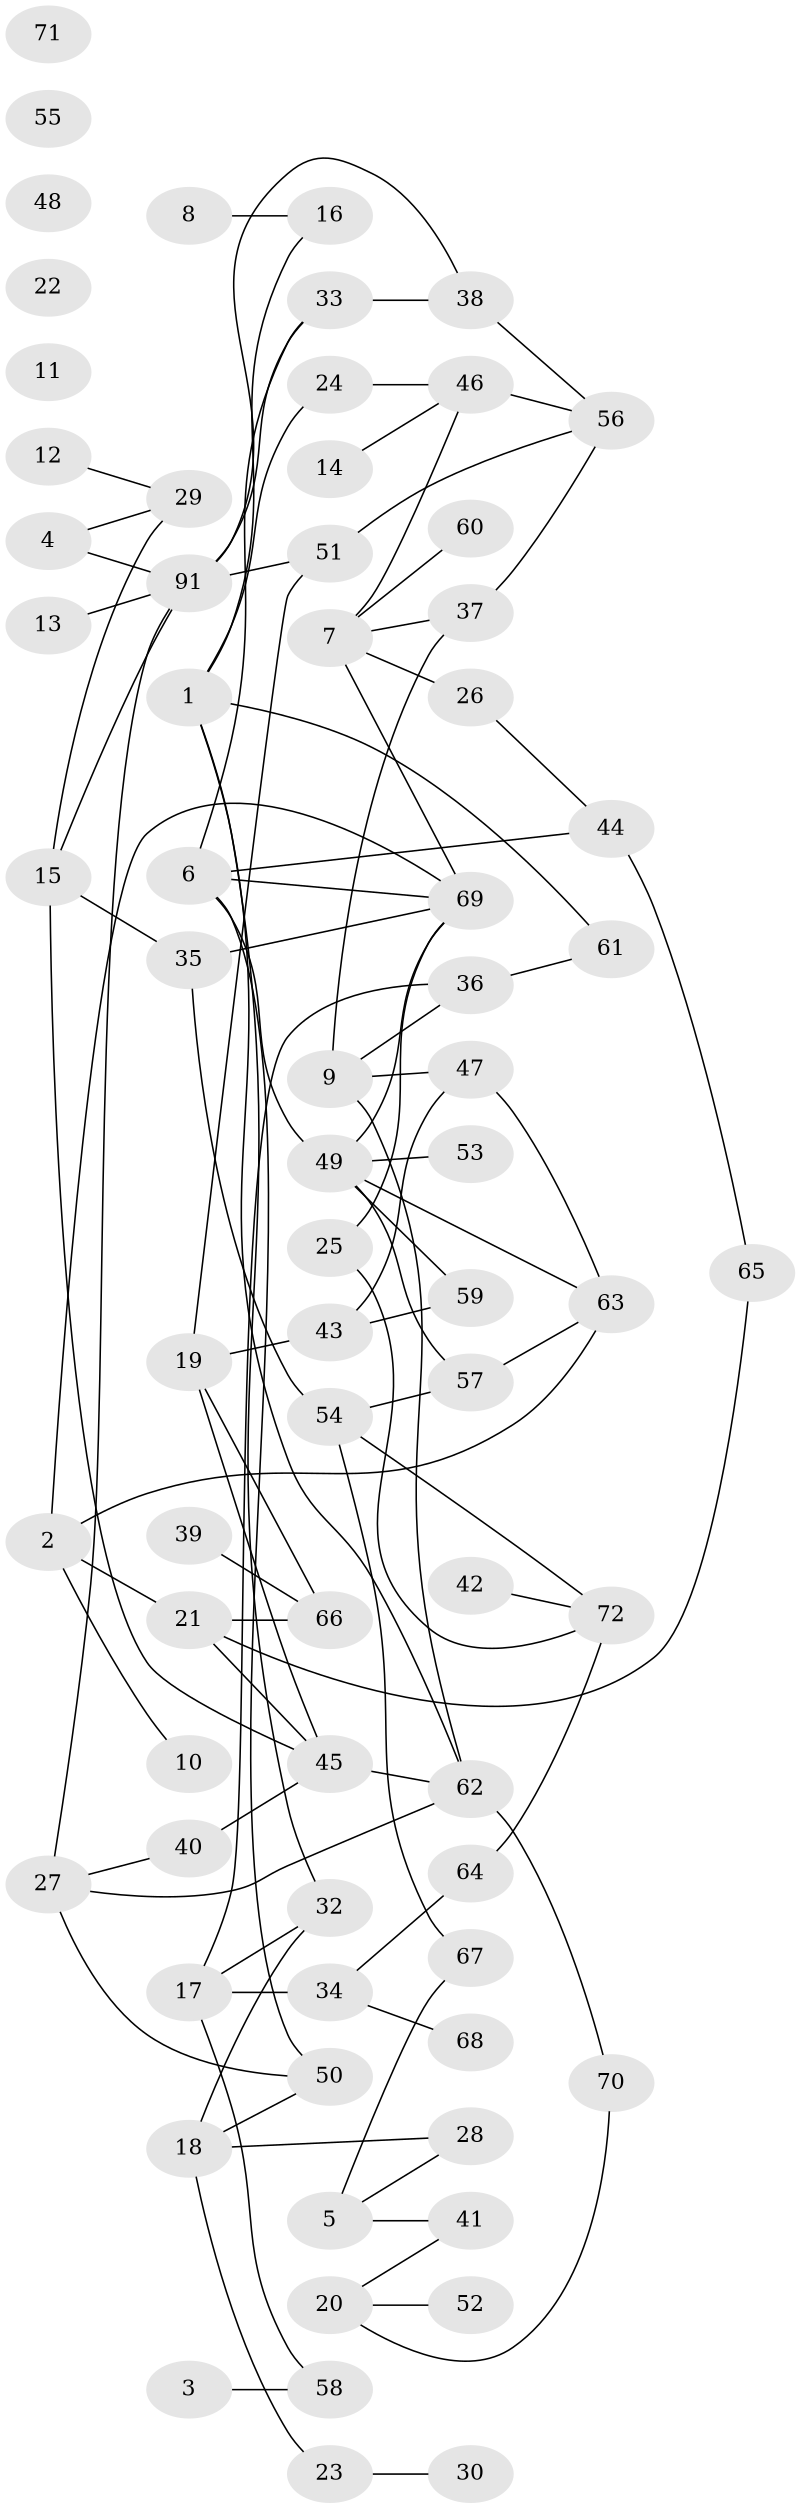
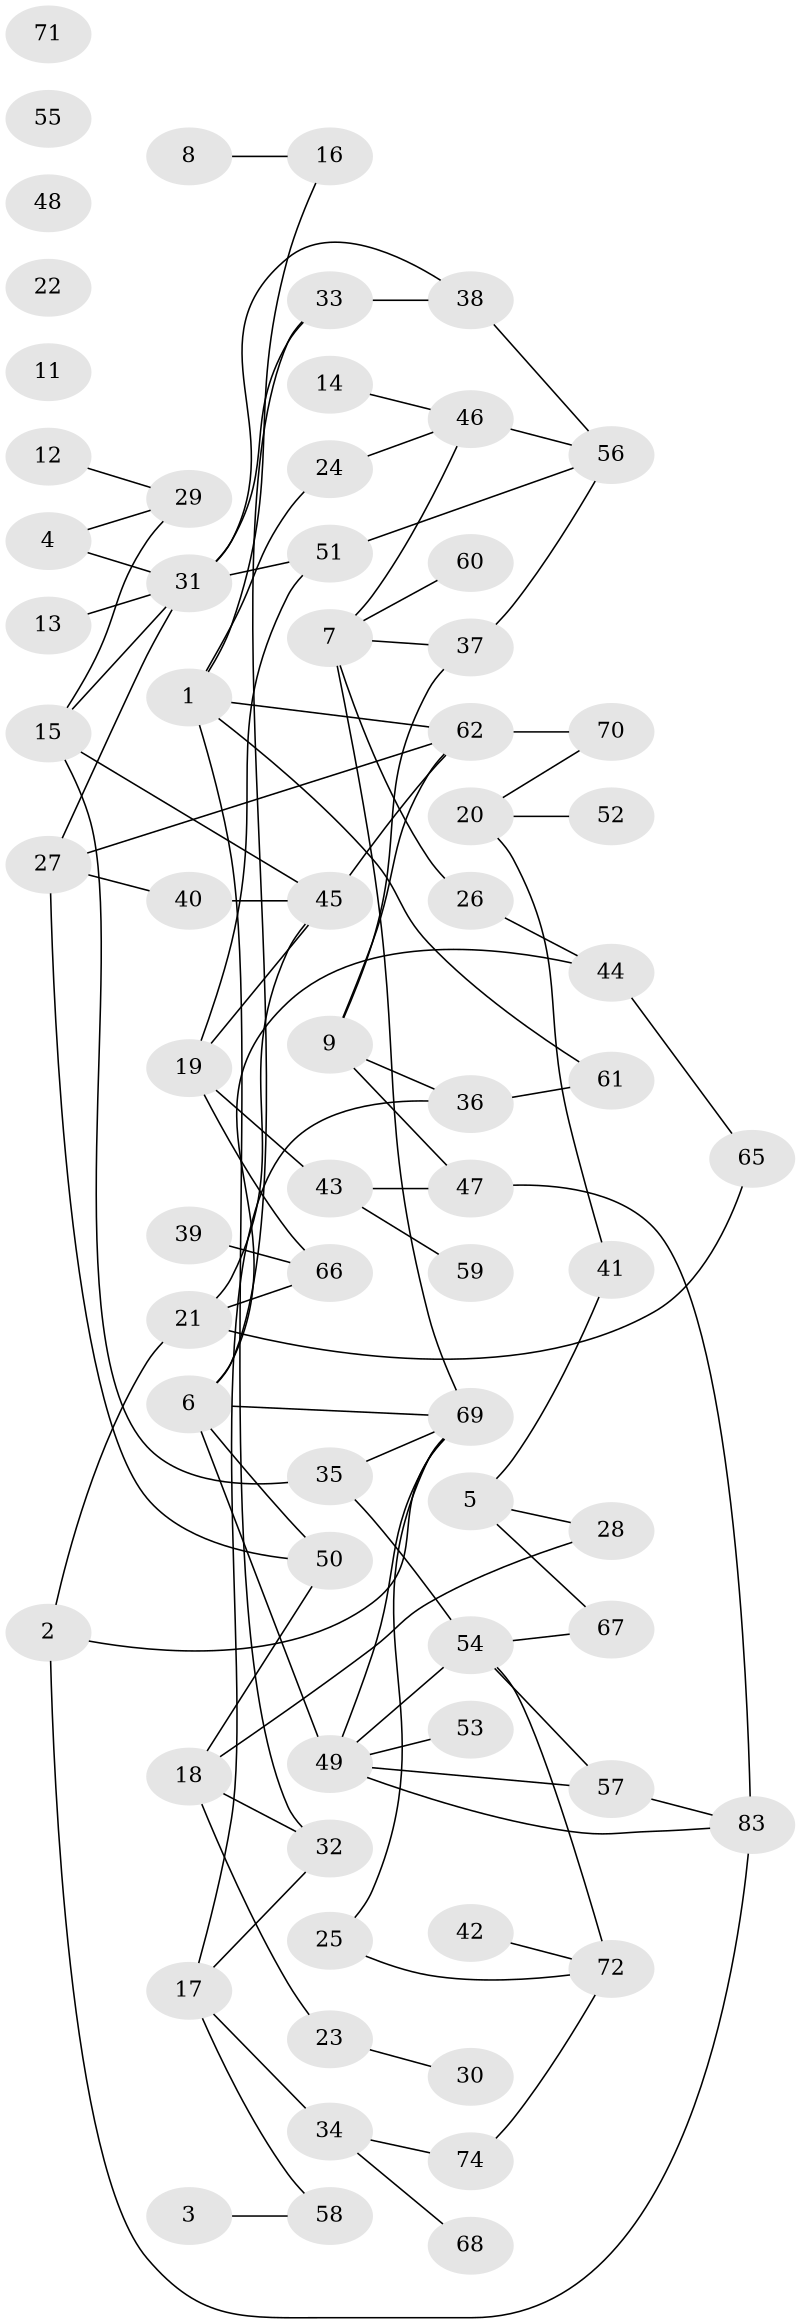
(189, 583) -> (189, 583)
(400, 1231) -> (389, 1714)
(611, 1304) -> (752, 1825)
(189, 1764) -> none
(471, 1874) -> (471, 2161)
